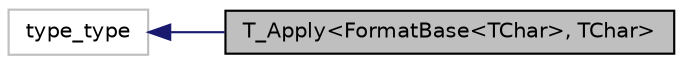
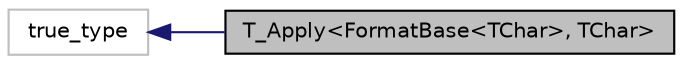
(78, 32) -> (78, 32)
